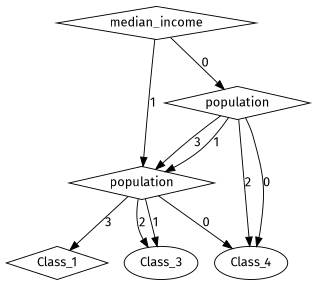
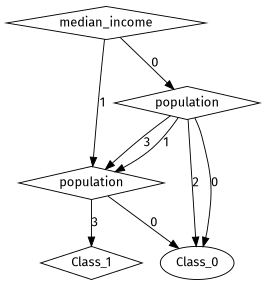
(161, 263) -> none
(251, 263) -> (197, 263)
